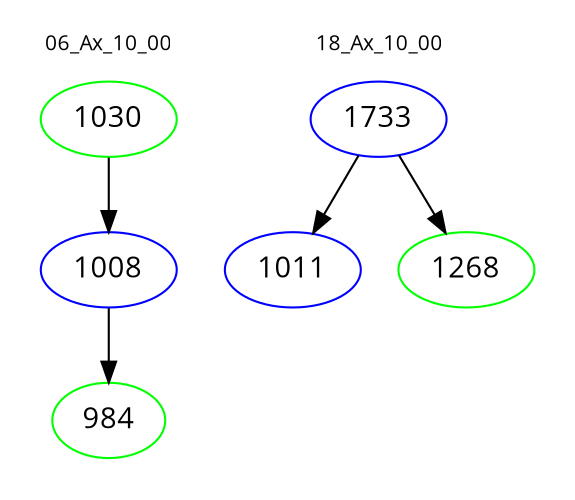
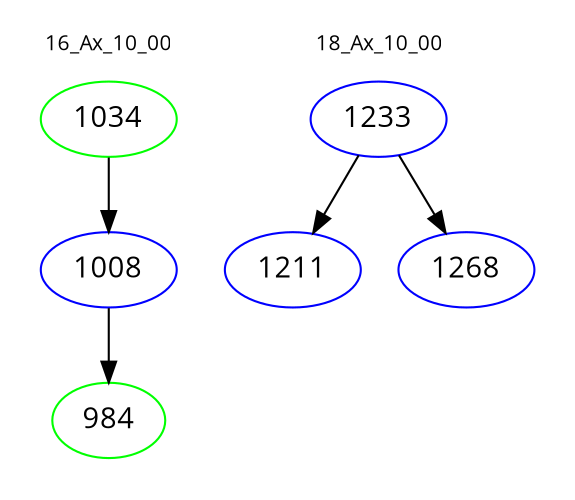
(109, 45) -> (109, 45)
(109, 119) -> (109, 119)
(379, 119) -> (379, 119)
(293, 270) -> (293, 270)
(466, 270) -> (466, 270)
